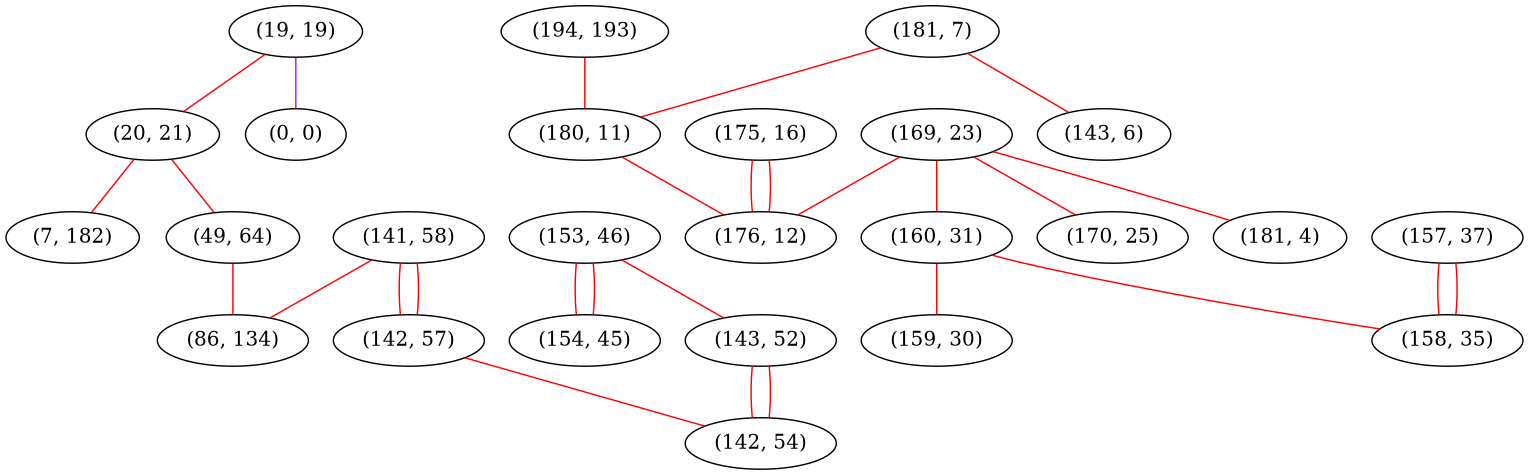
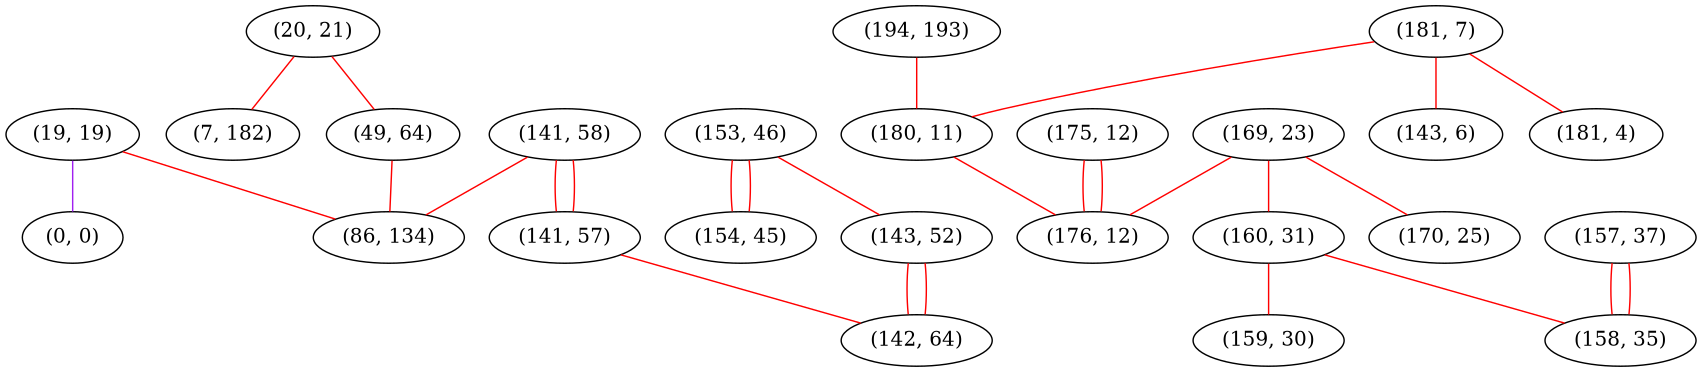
(224, 83) -> (229, 185)
(761, 134) -> (1093, 134)
(1112, 185) -> (1516, 83)
(409, 340) -> (565, 237)
(761, 443) -> (917, 340)
